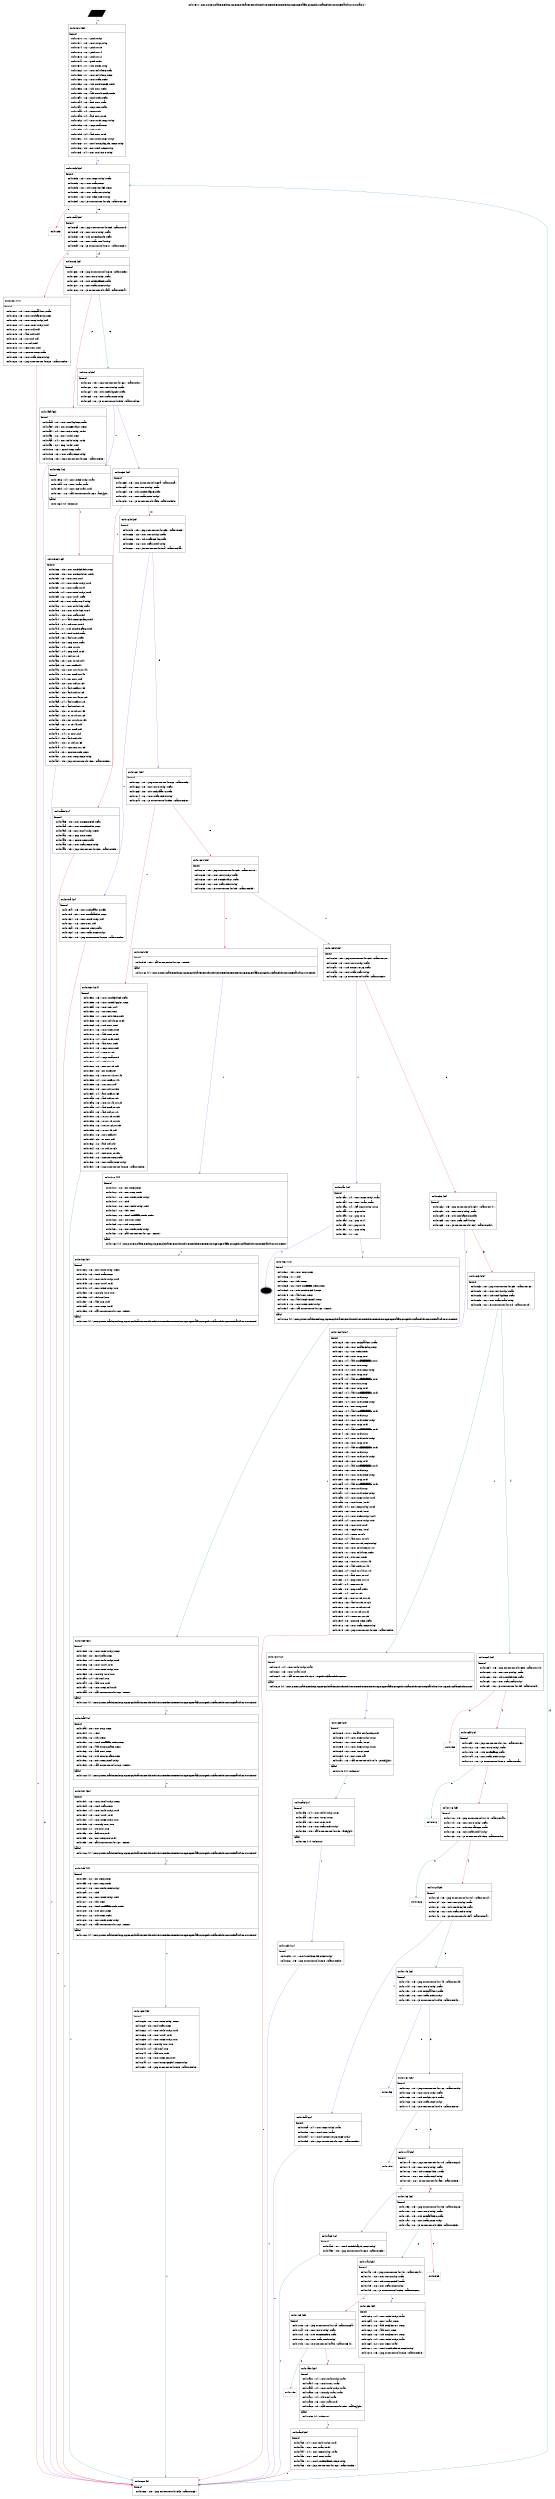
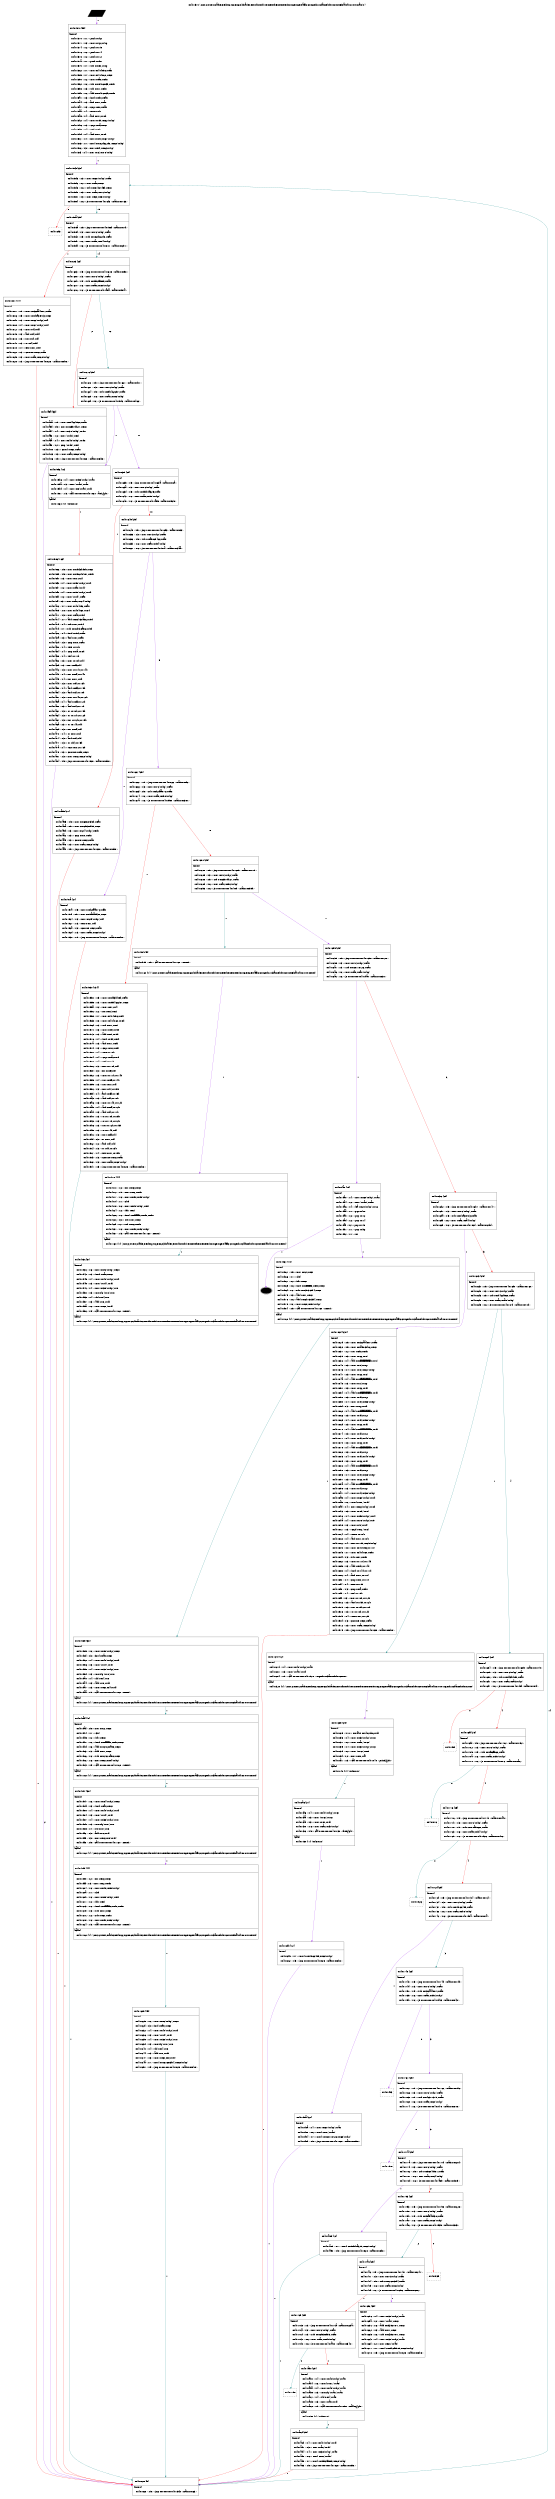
(225, 920) -> (225, 920)
